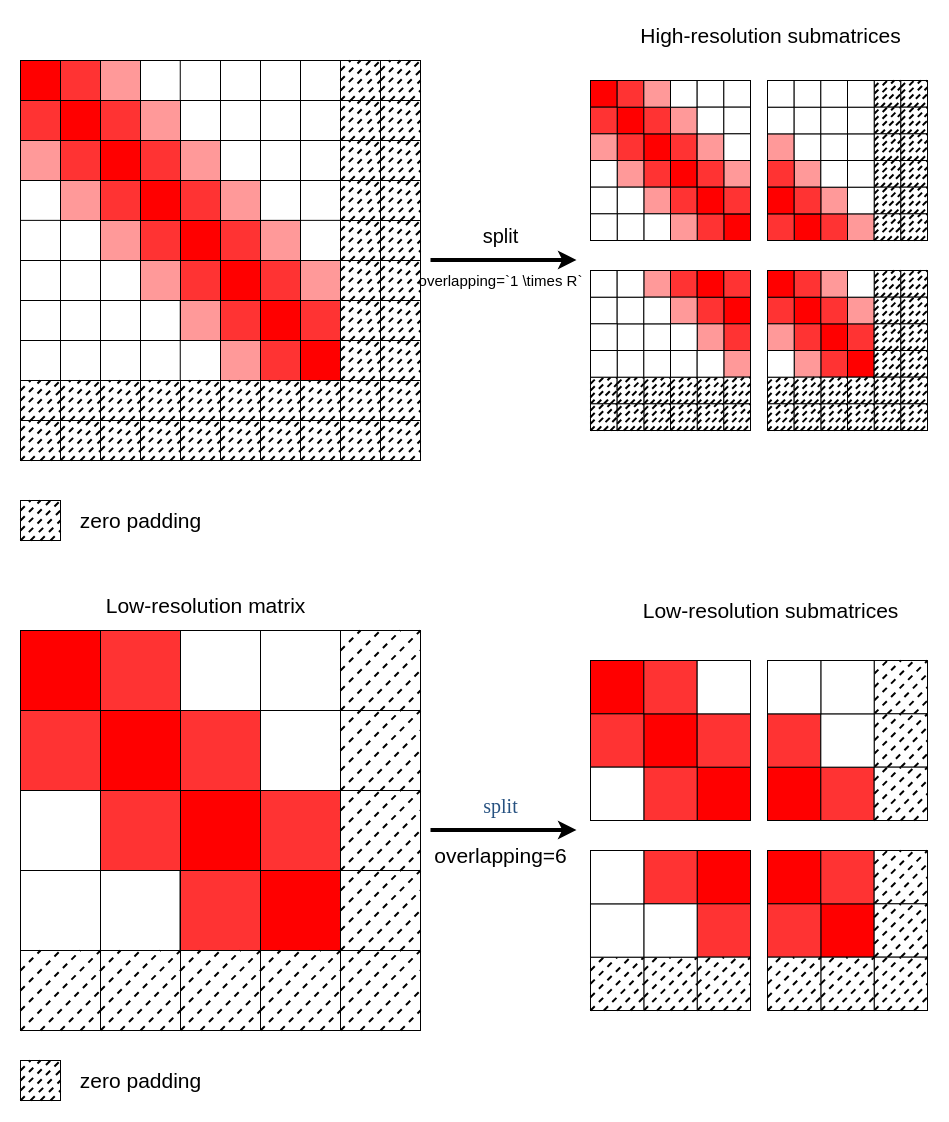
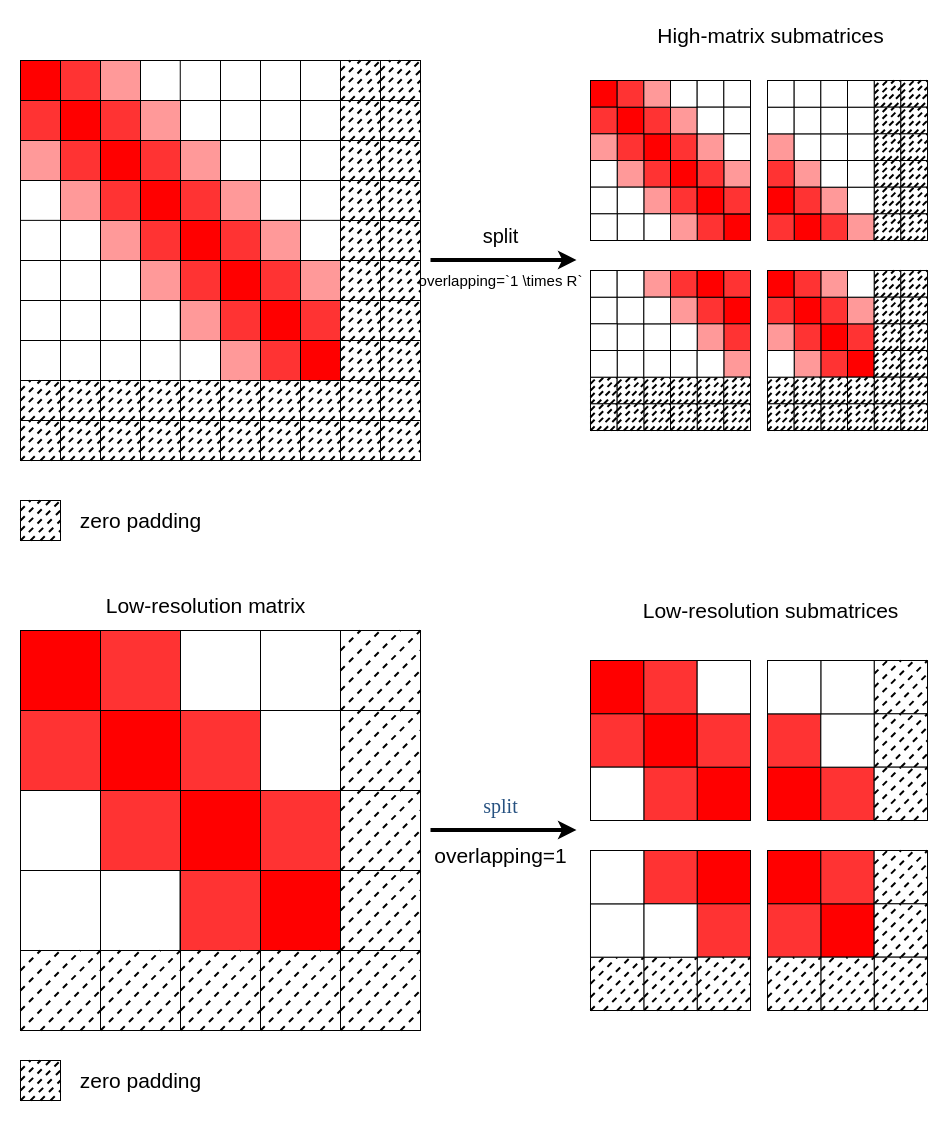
(771, 36) -> (771, 36)
(501, 856) -> (501, 856)
